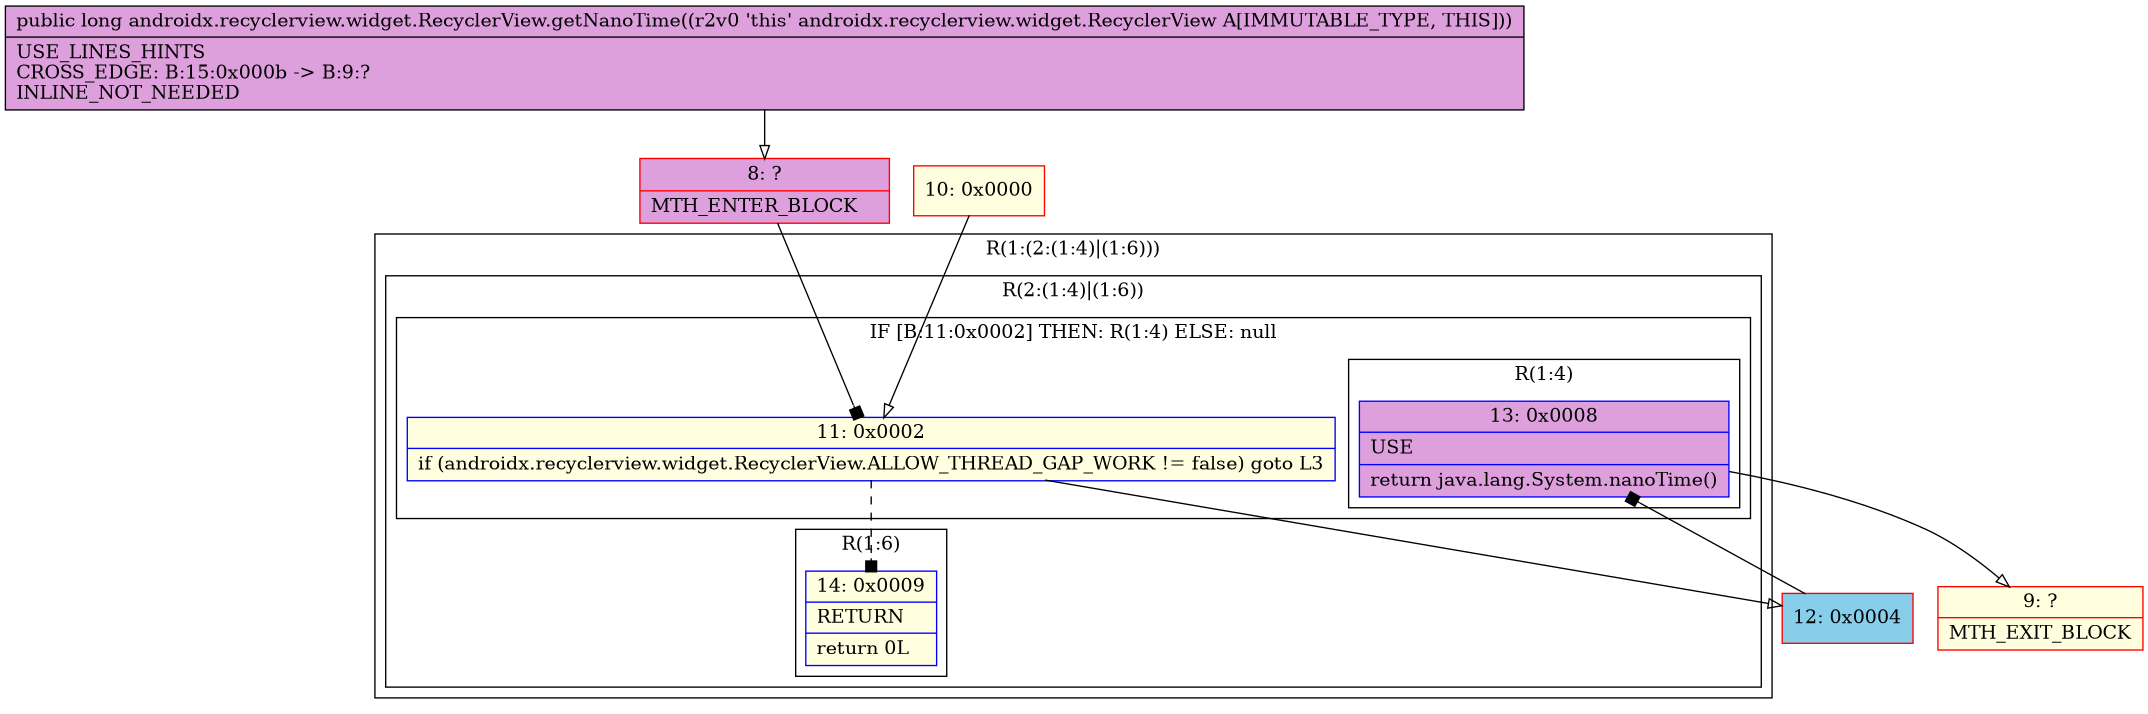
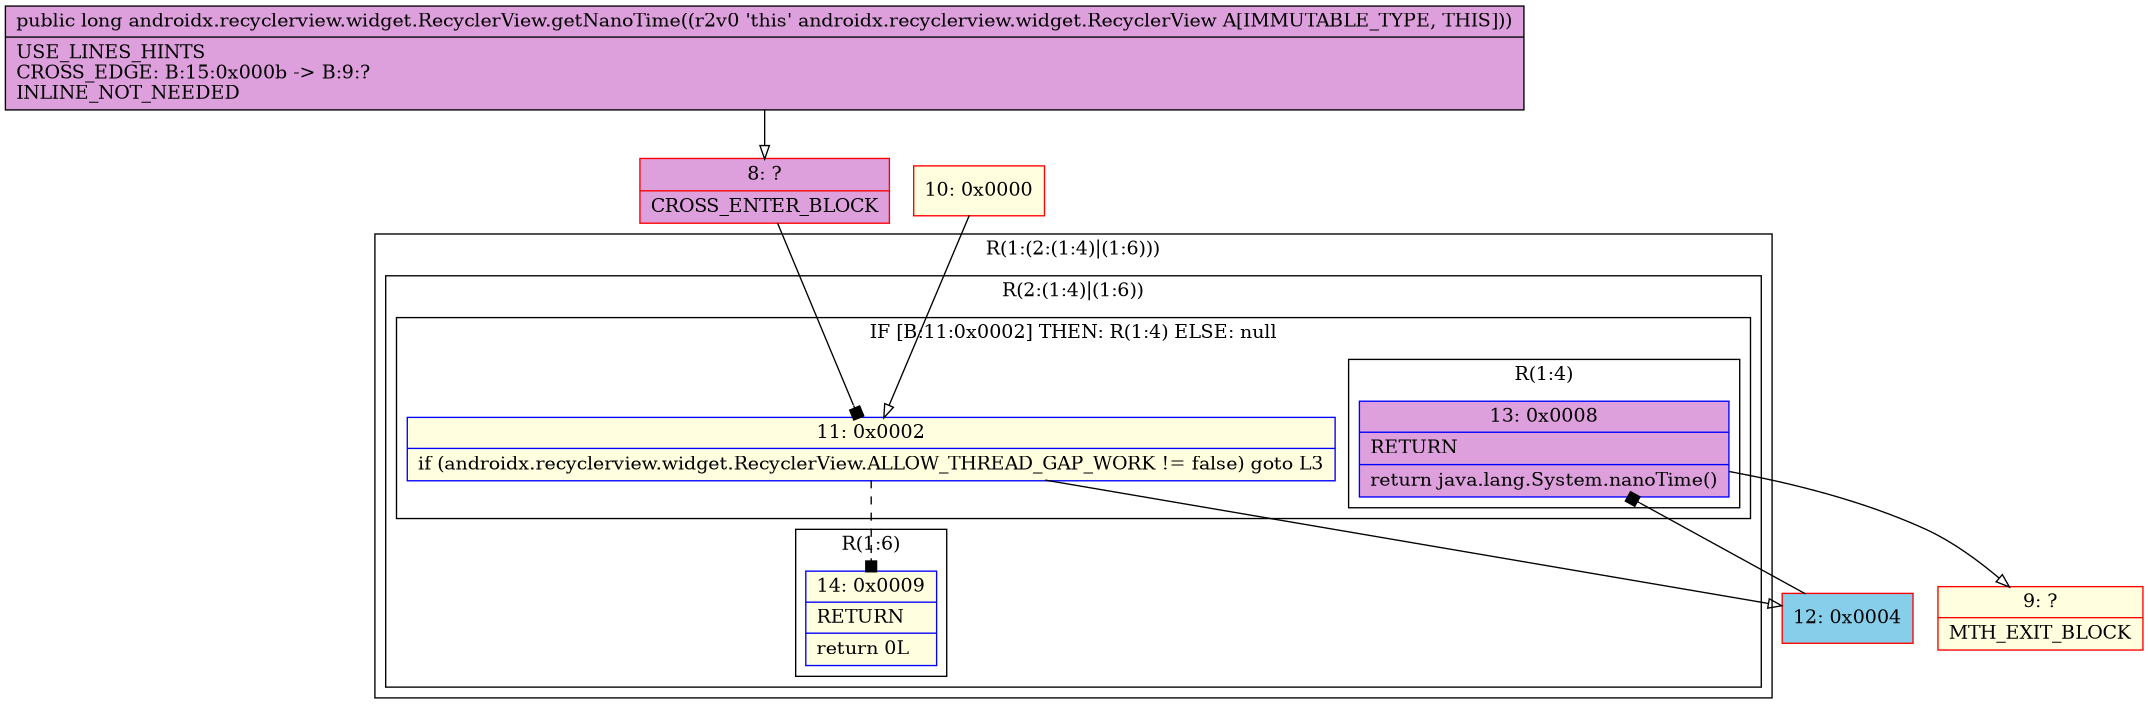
(755, 206) -> (765, 206)
(1392, 448) -> (1414, 448)
